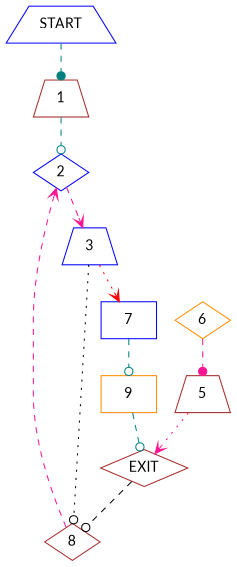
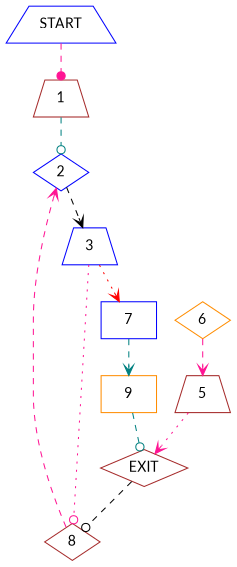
(61, 58) -> (61, 58)
(73, 203) -> (73, 203)
(129, 353) -> (129, 353)
(203, 353) -> (203, 353)
(81, 390) -> (81, 390)
